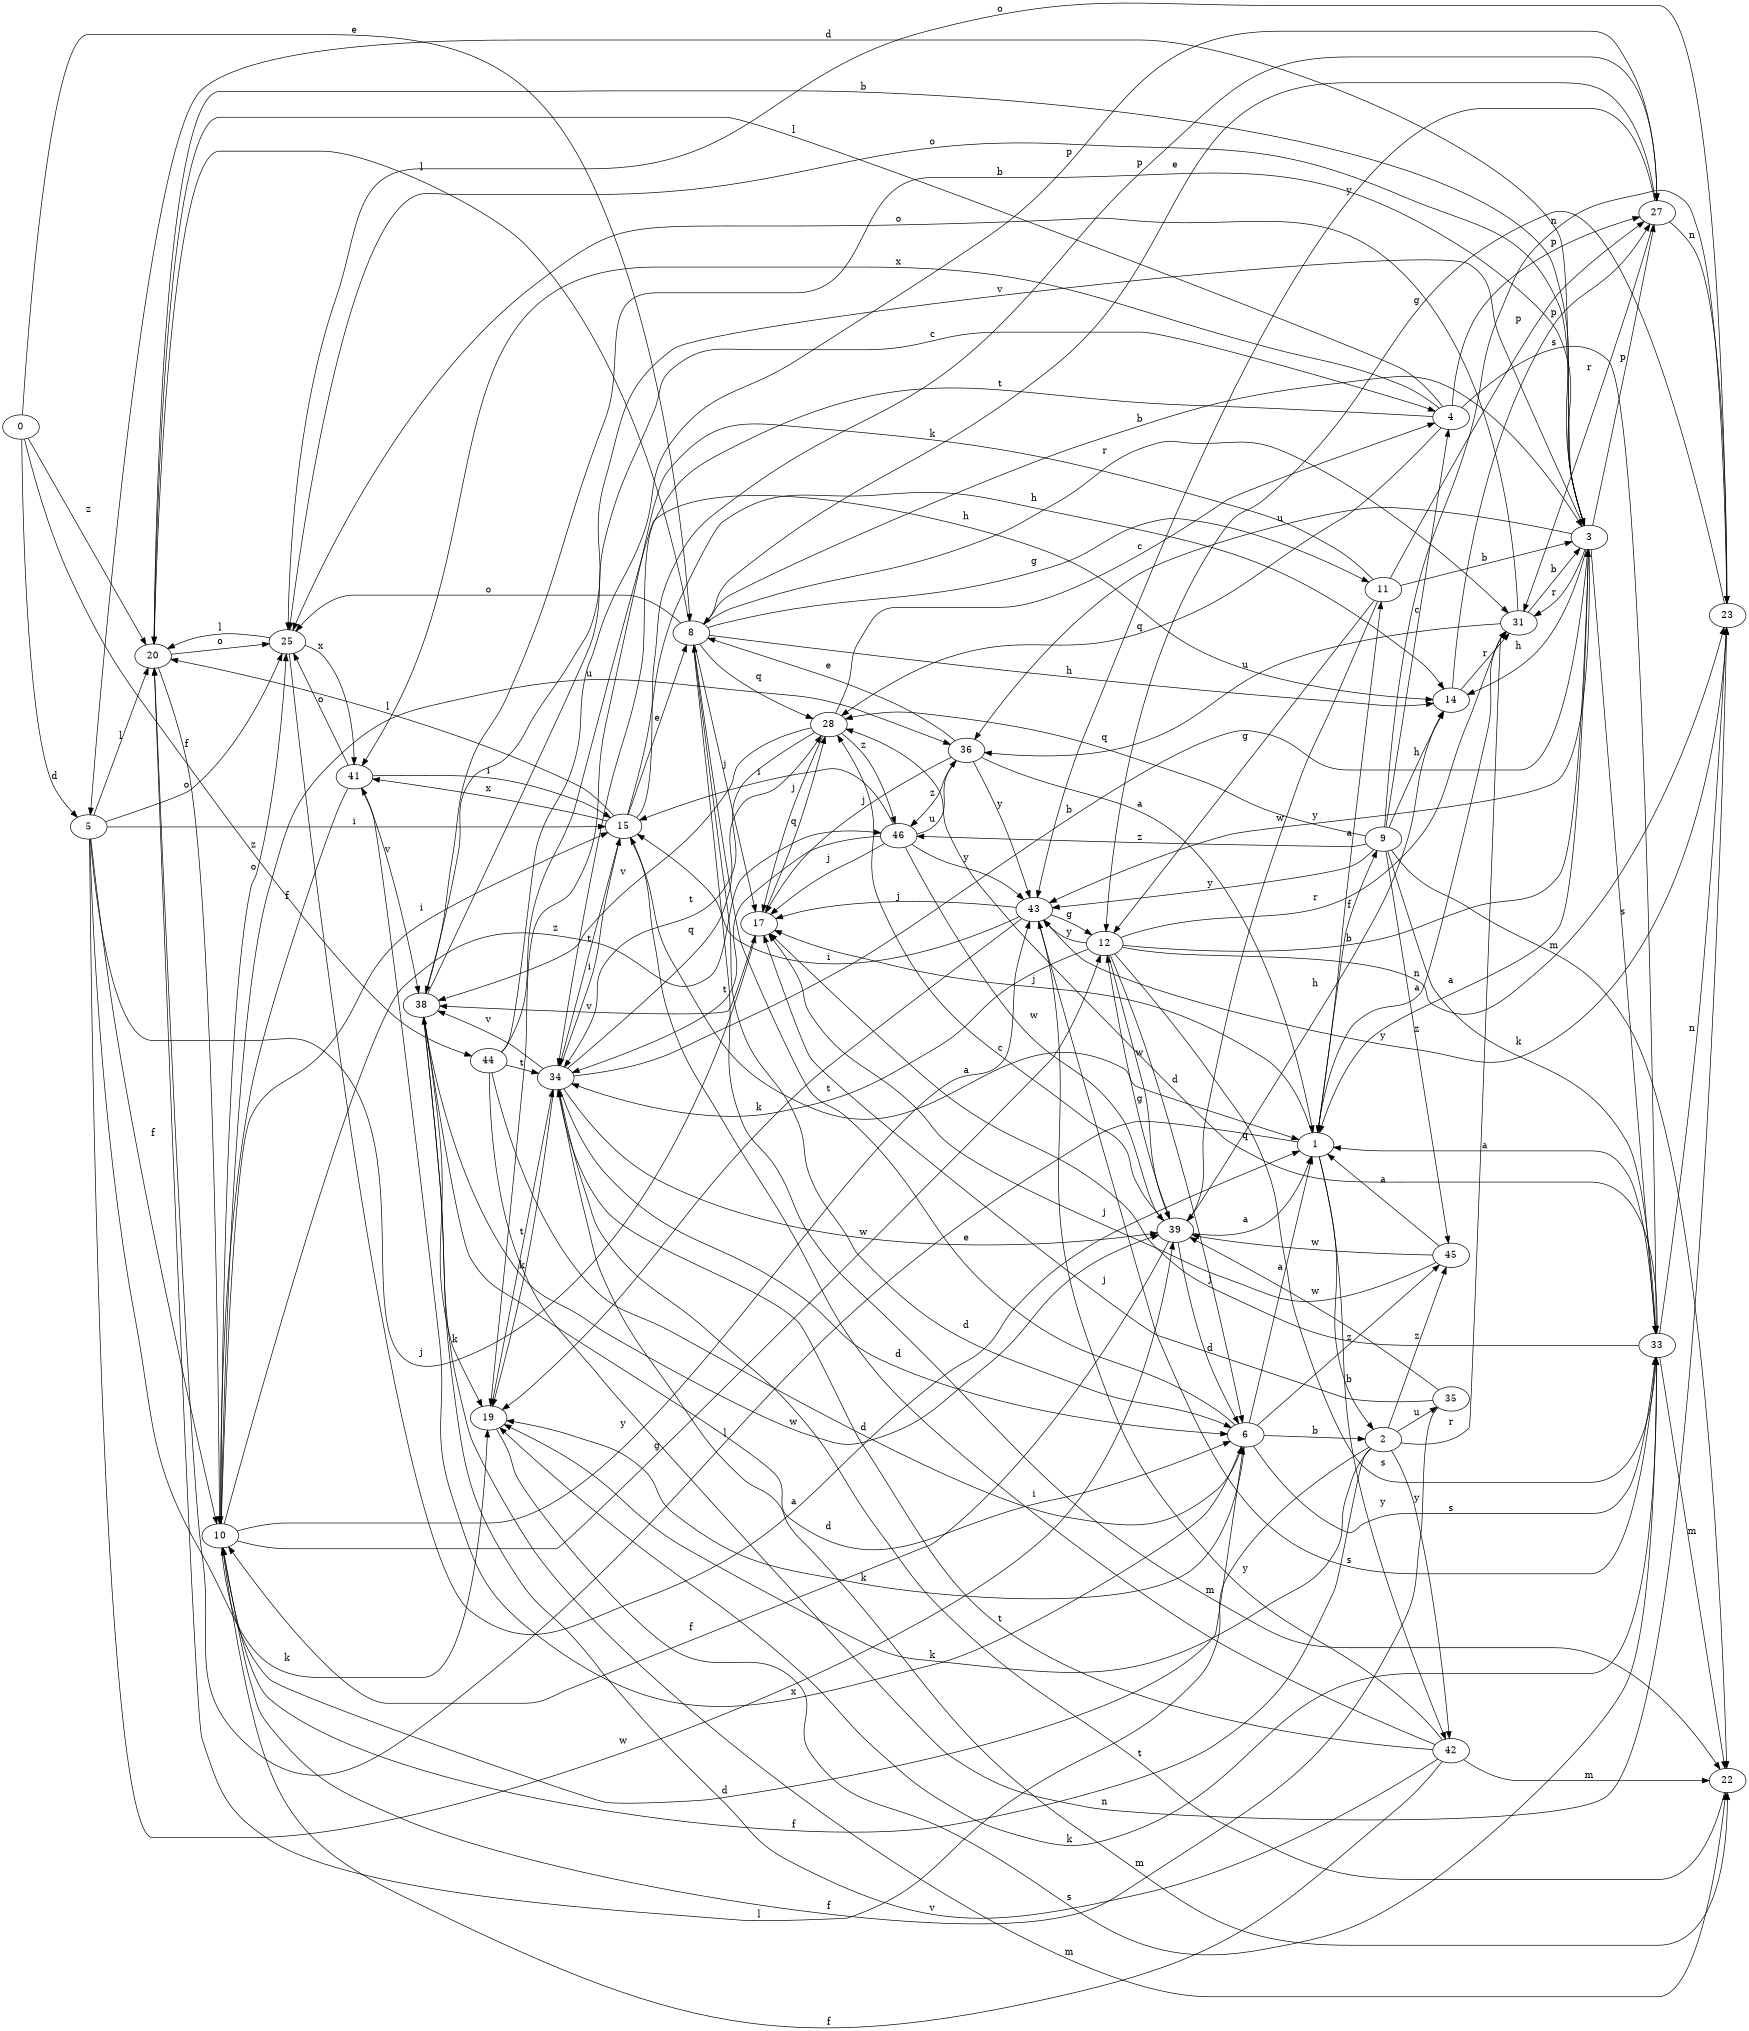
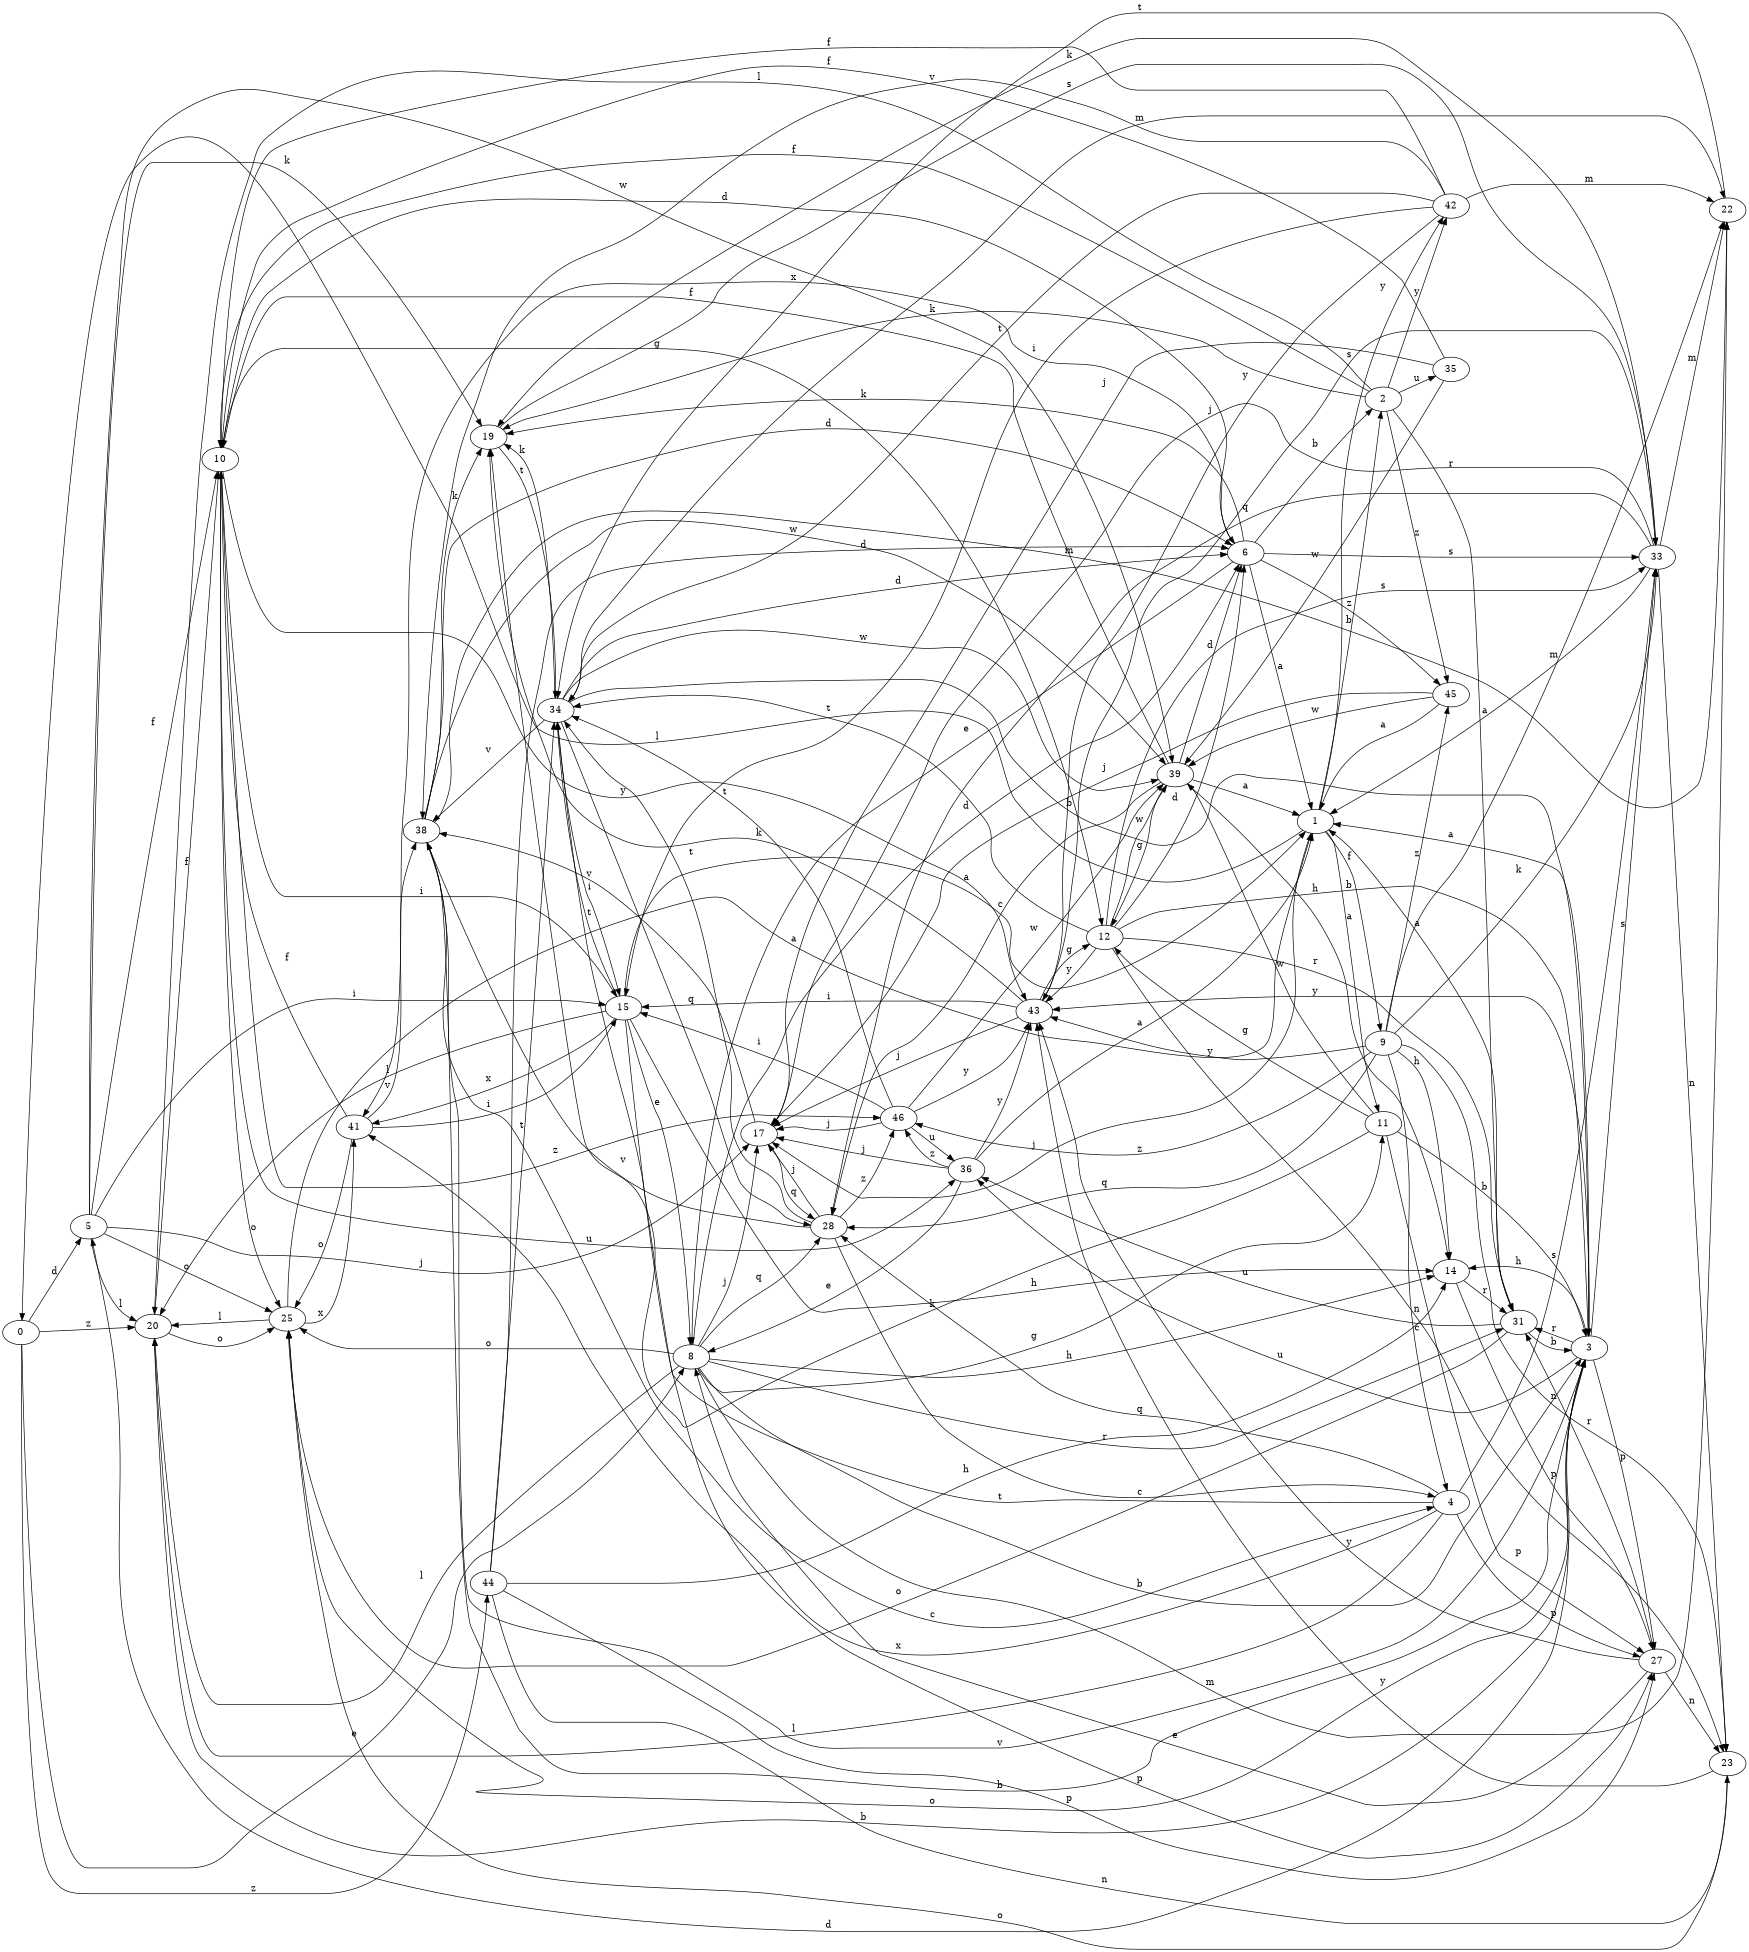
(1388, 350) -> none
(347, 1770) -> (306, 254)
